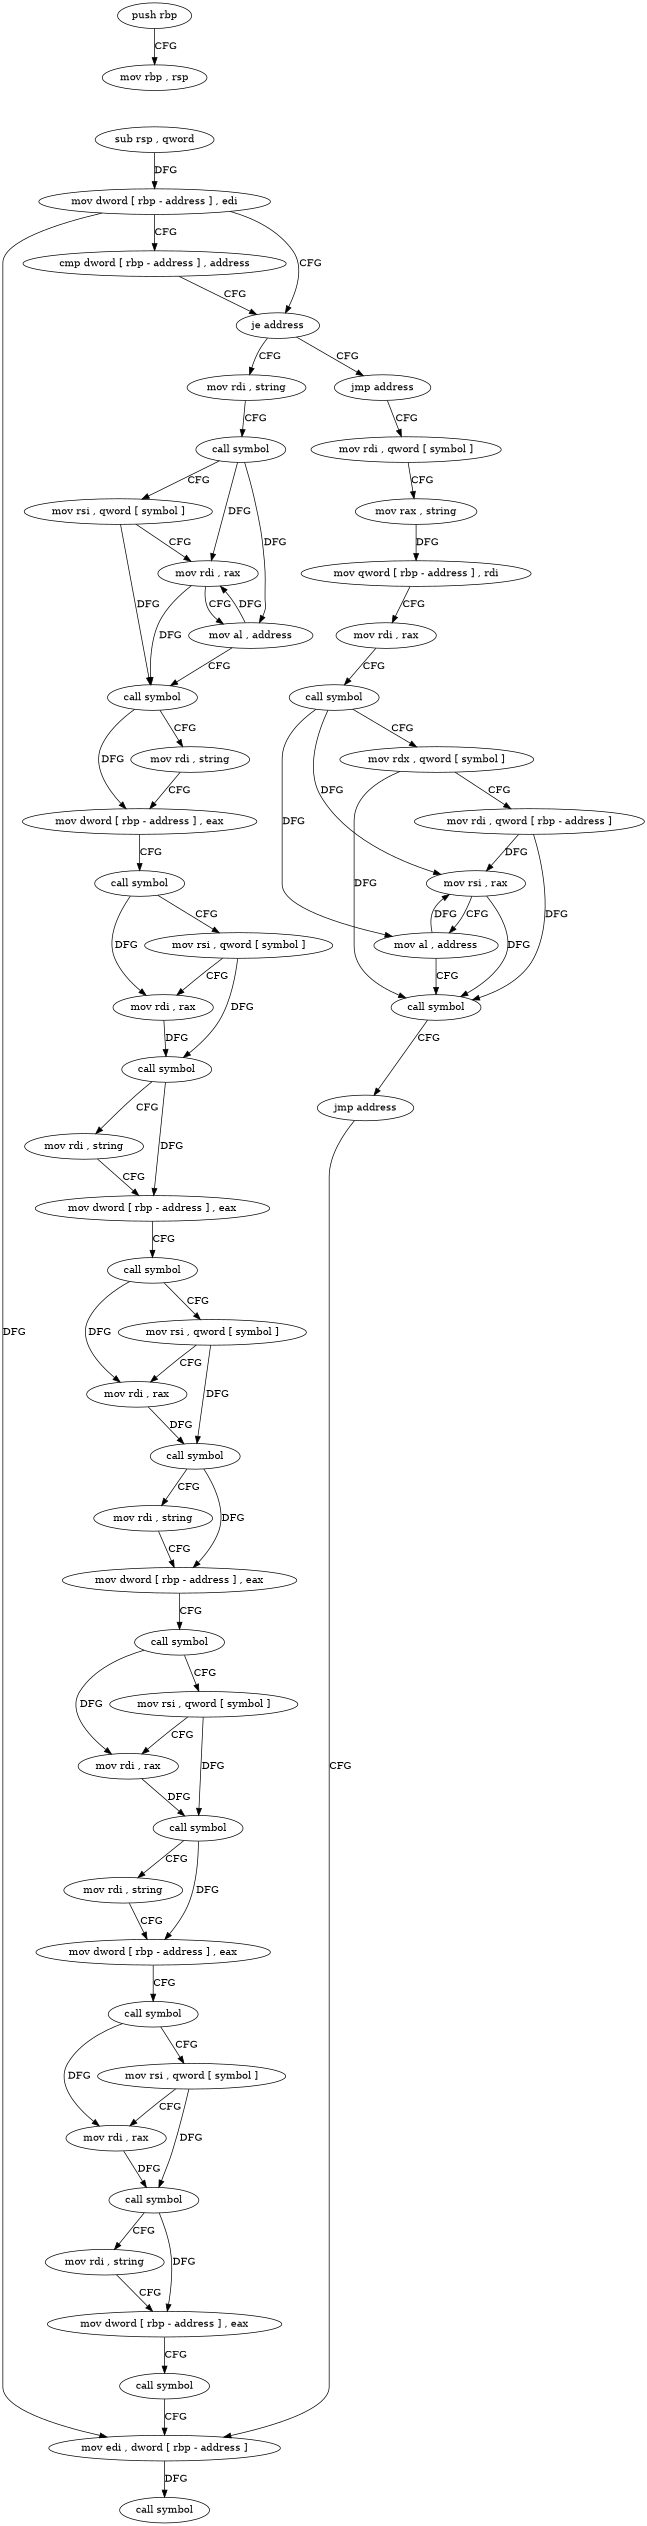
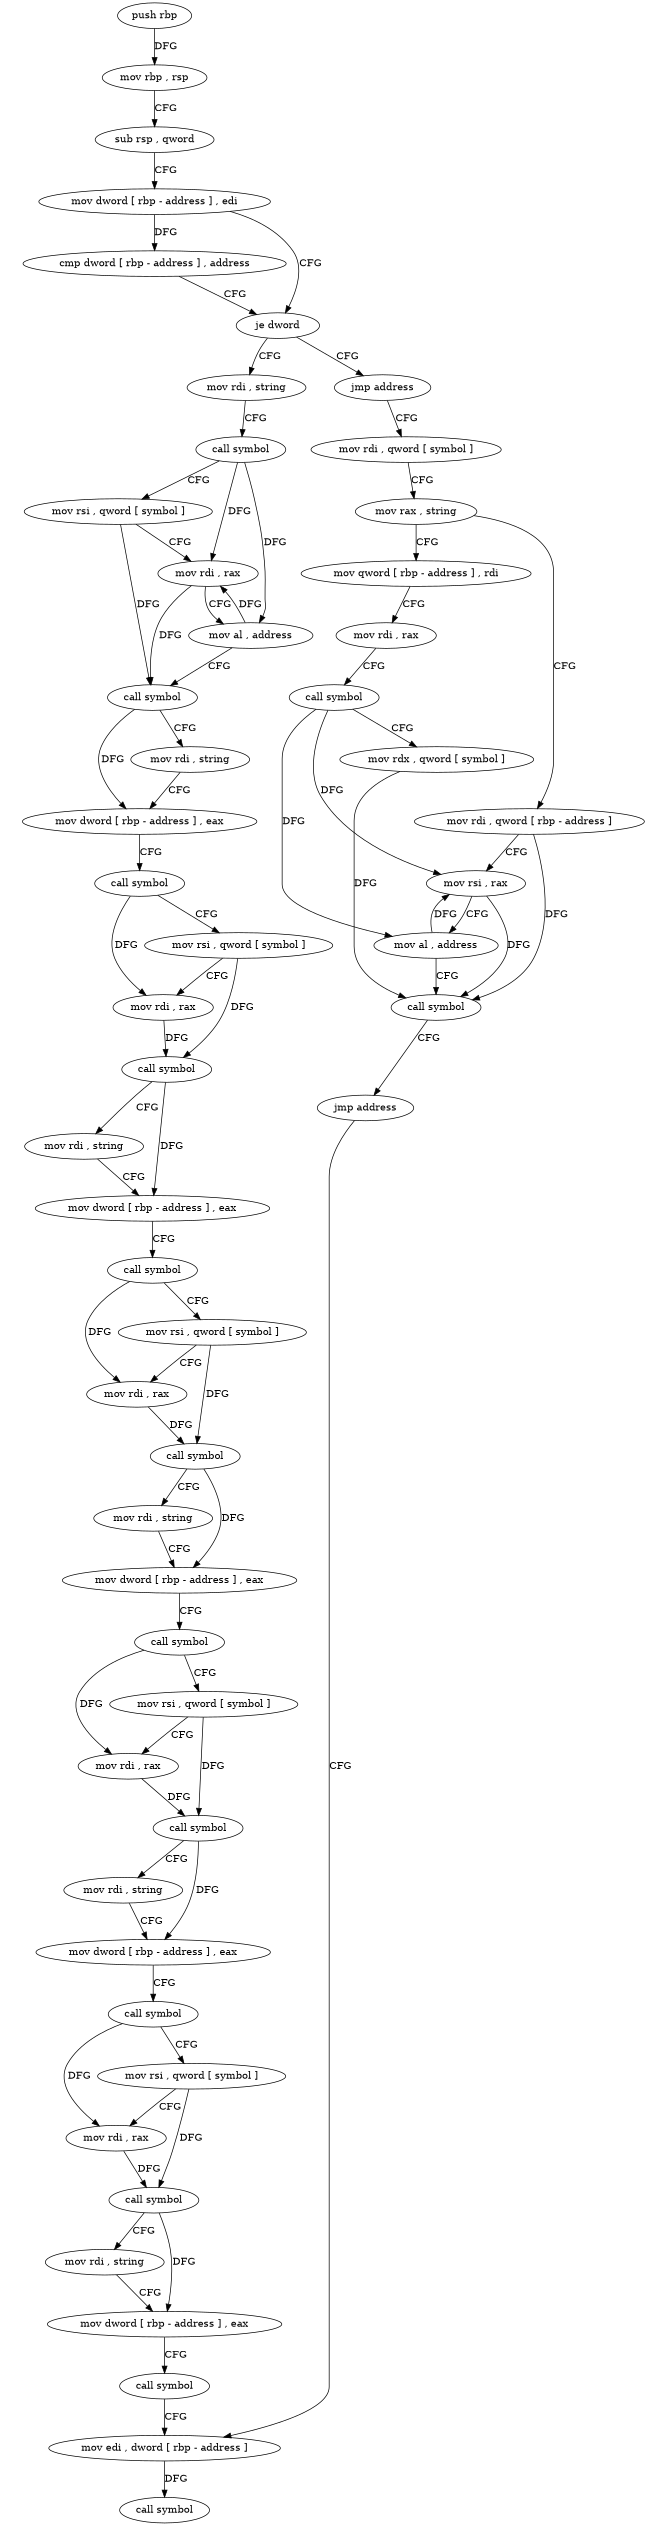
(166, 47) -> (166, 47)
none -> (155, 105)
(166, 171) -> (166, 171)
(166, 233) -> (166, 233)
(278, 326) -> (278, 326)
(427, 543) -> (427, 543)
(480, 788) -> (554, 635)
(517, 853) -> (517, 853)
(3, 1324) -> none
